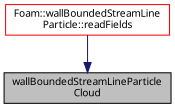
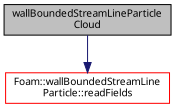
(88, 49) -> (88, 49)
